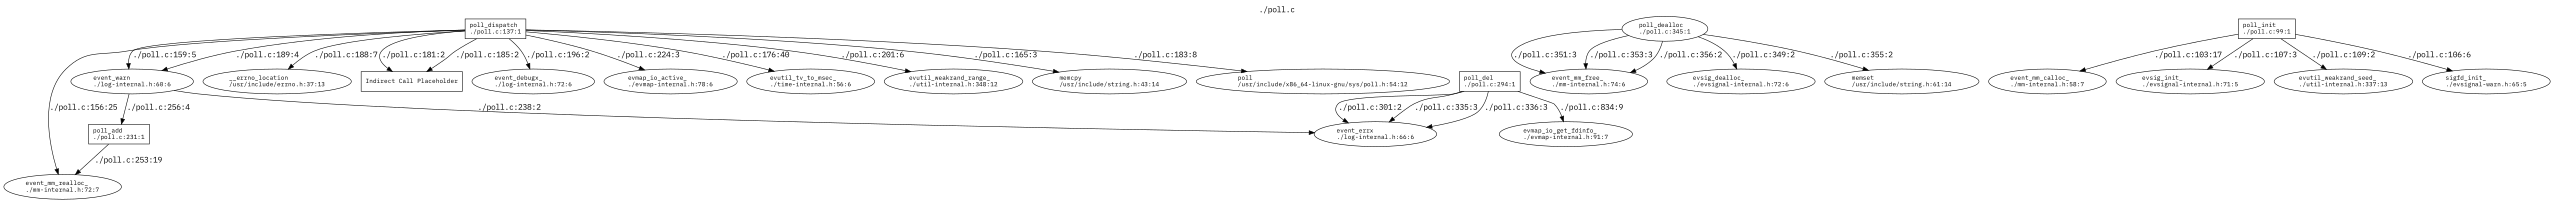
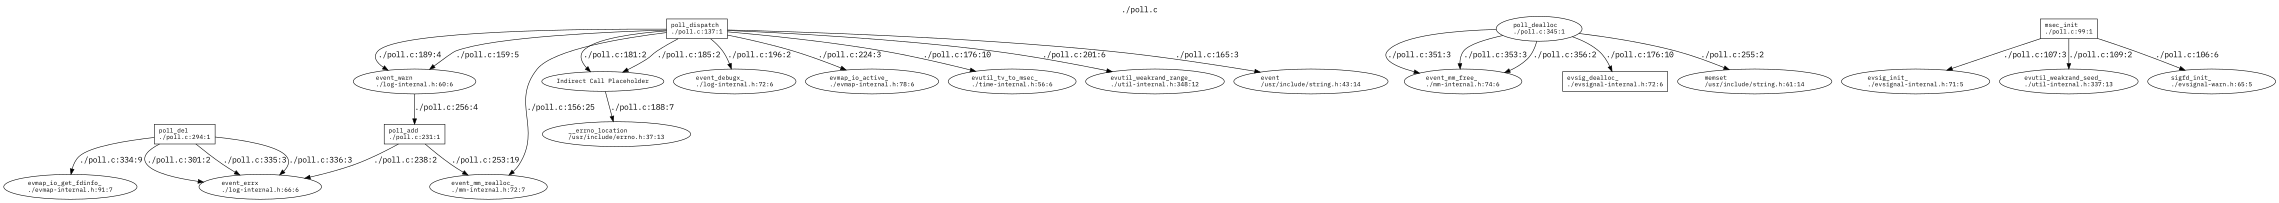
(2267, 29) -> (2069, 29)
(376, 39) -> (609, 104)
(755, 55) -> (957, 55)
(1763, 55) -> (1640, 55)
(1861, 55) -> (1732, 55)
(412, 81) -> (603, 81)
(1109, 81) -> (1311, 81)
(1323, 81) -> none
(1741, 81) -> (1615, 81)
(2047, 81) -> none
(1592, 108) -> (111, 160)
(741, 120) -> (356, 164)
